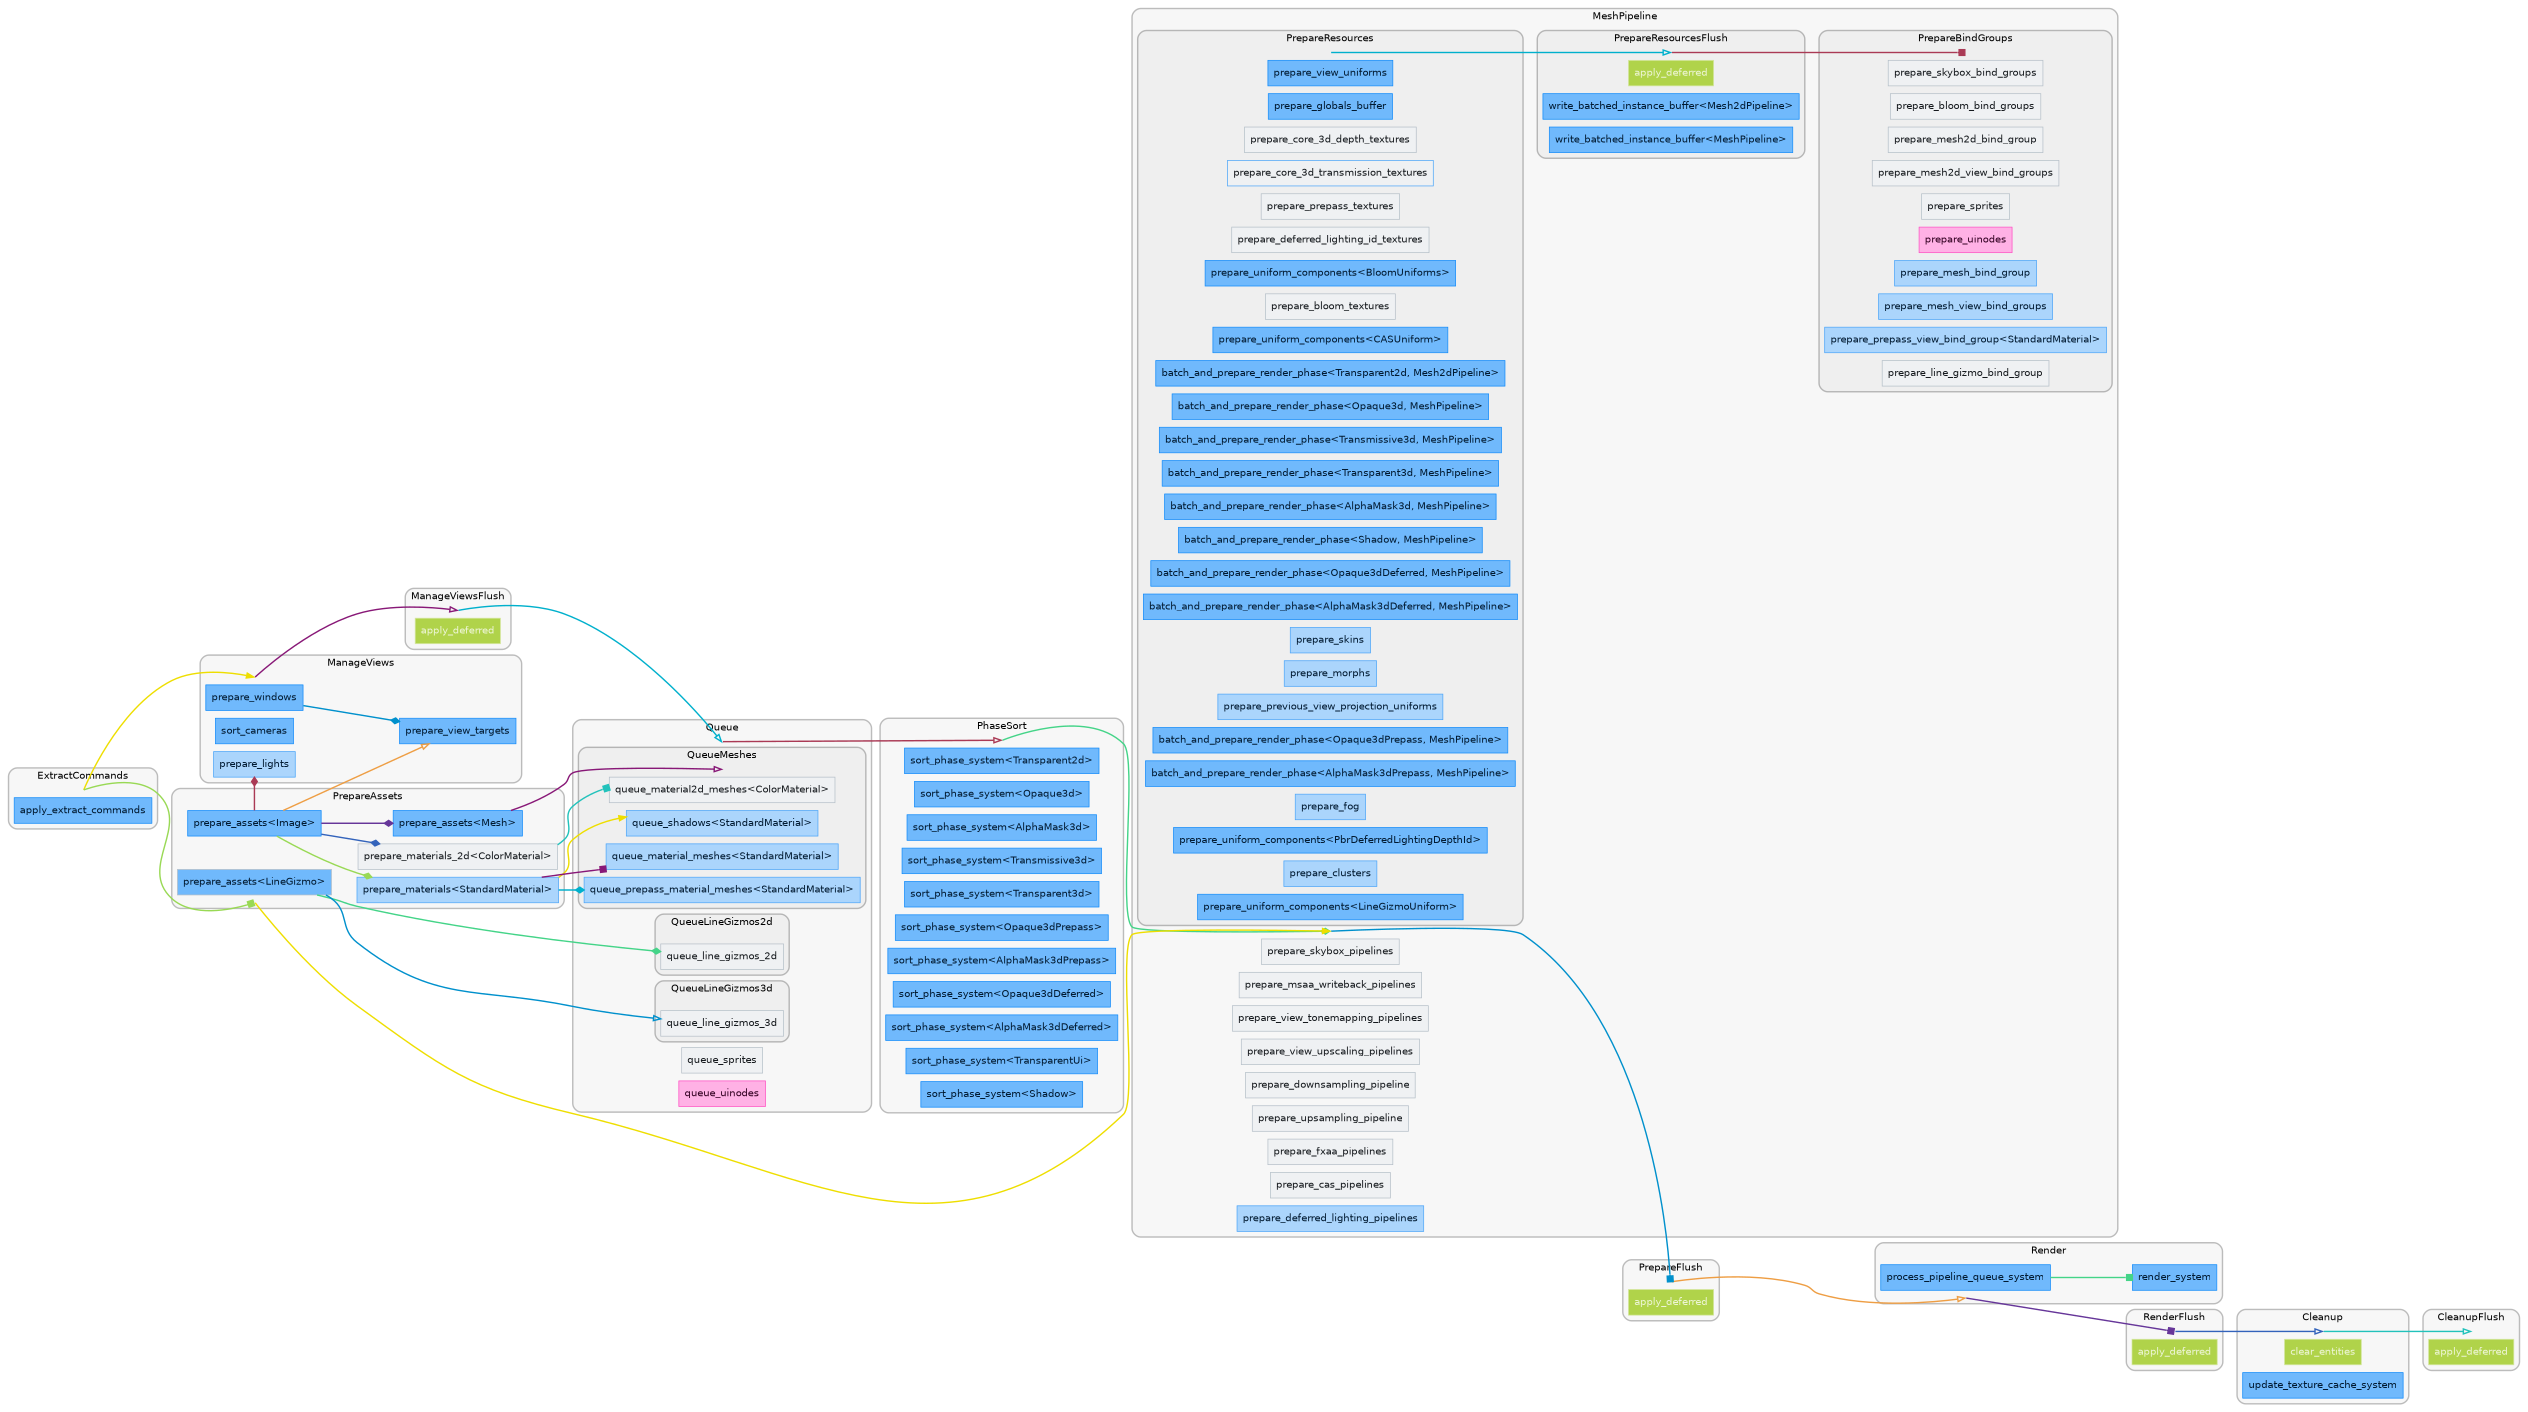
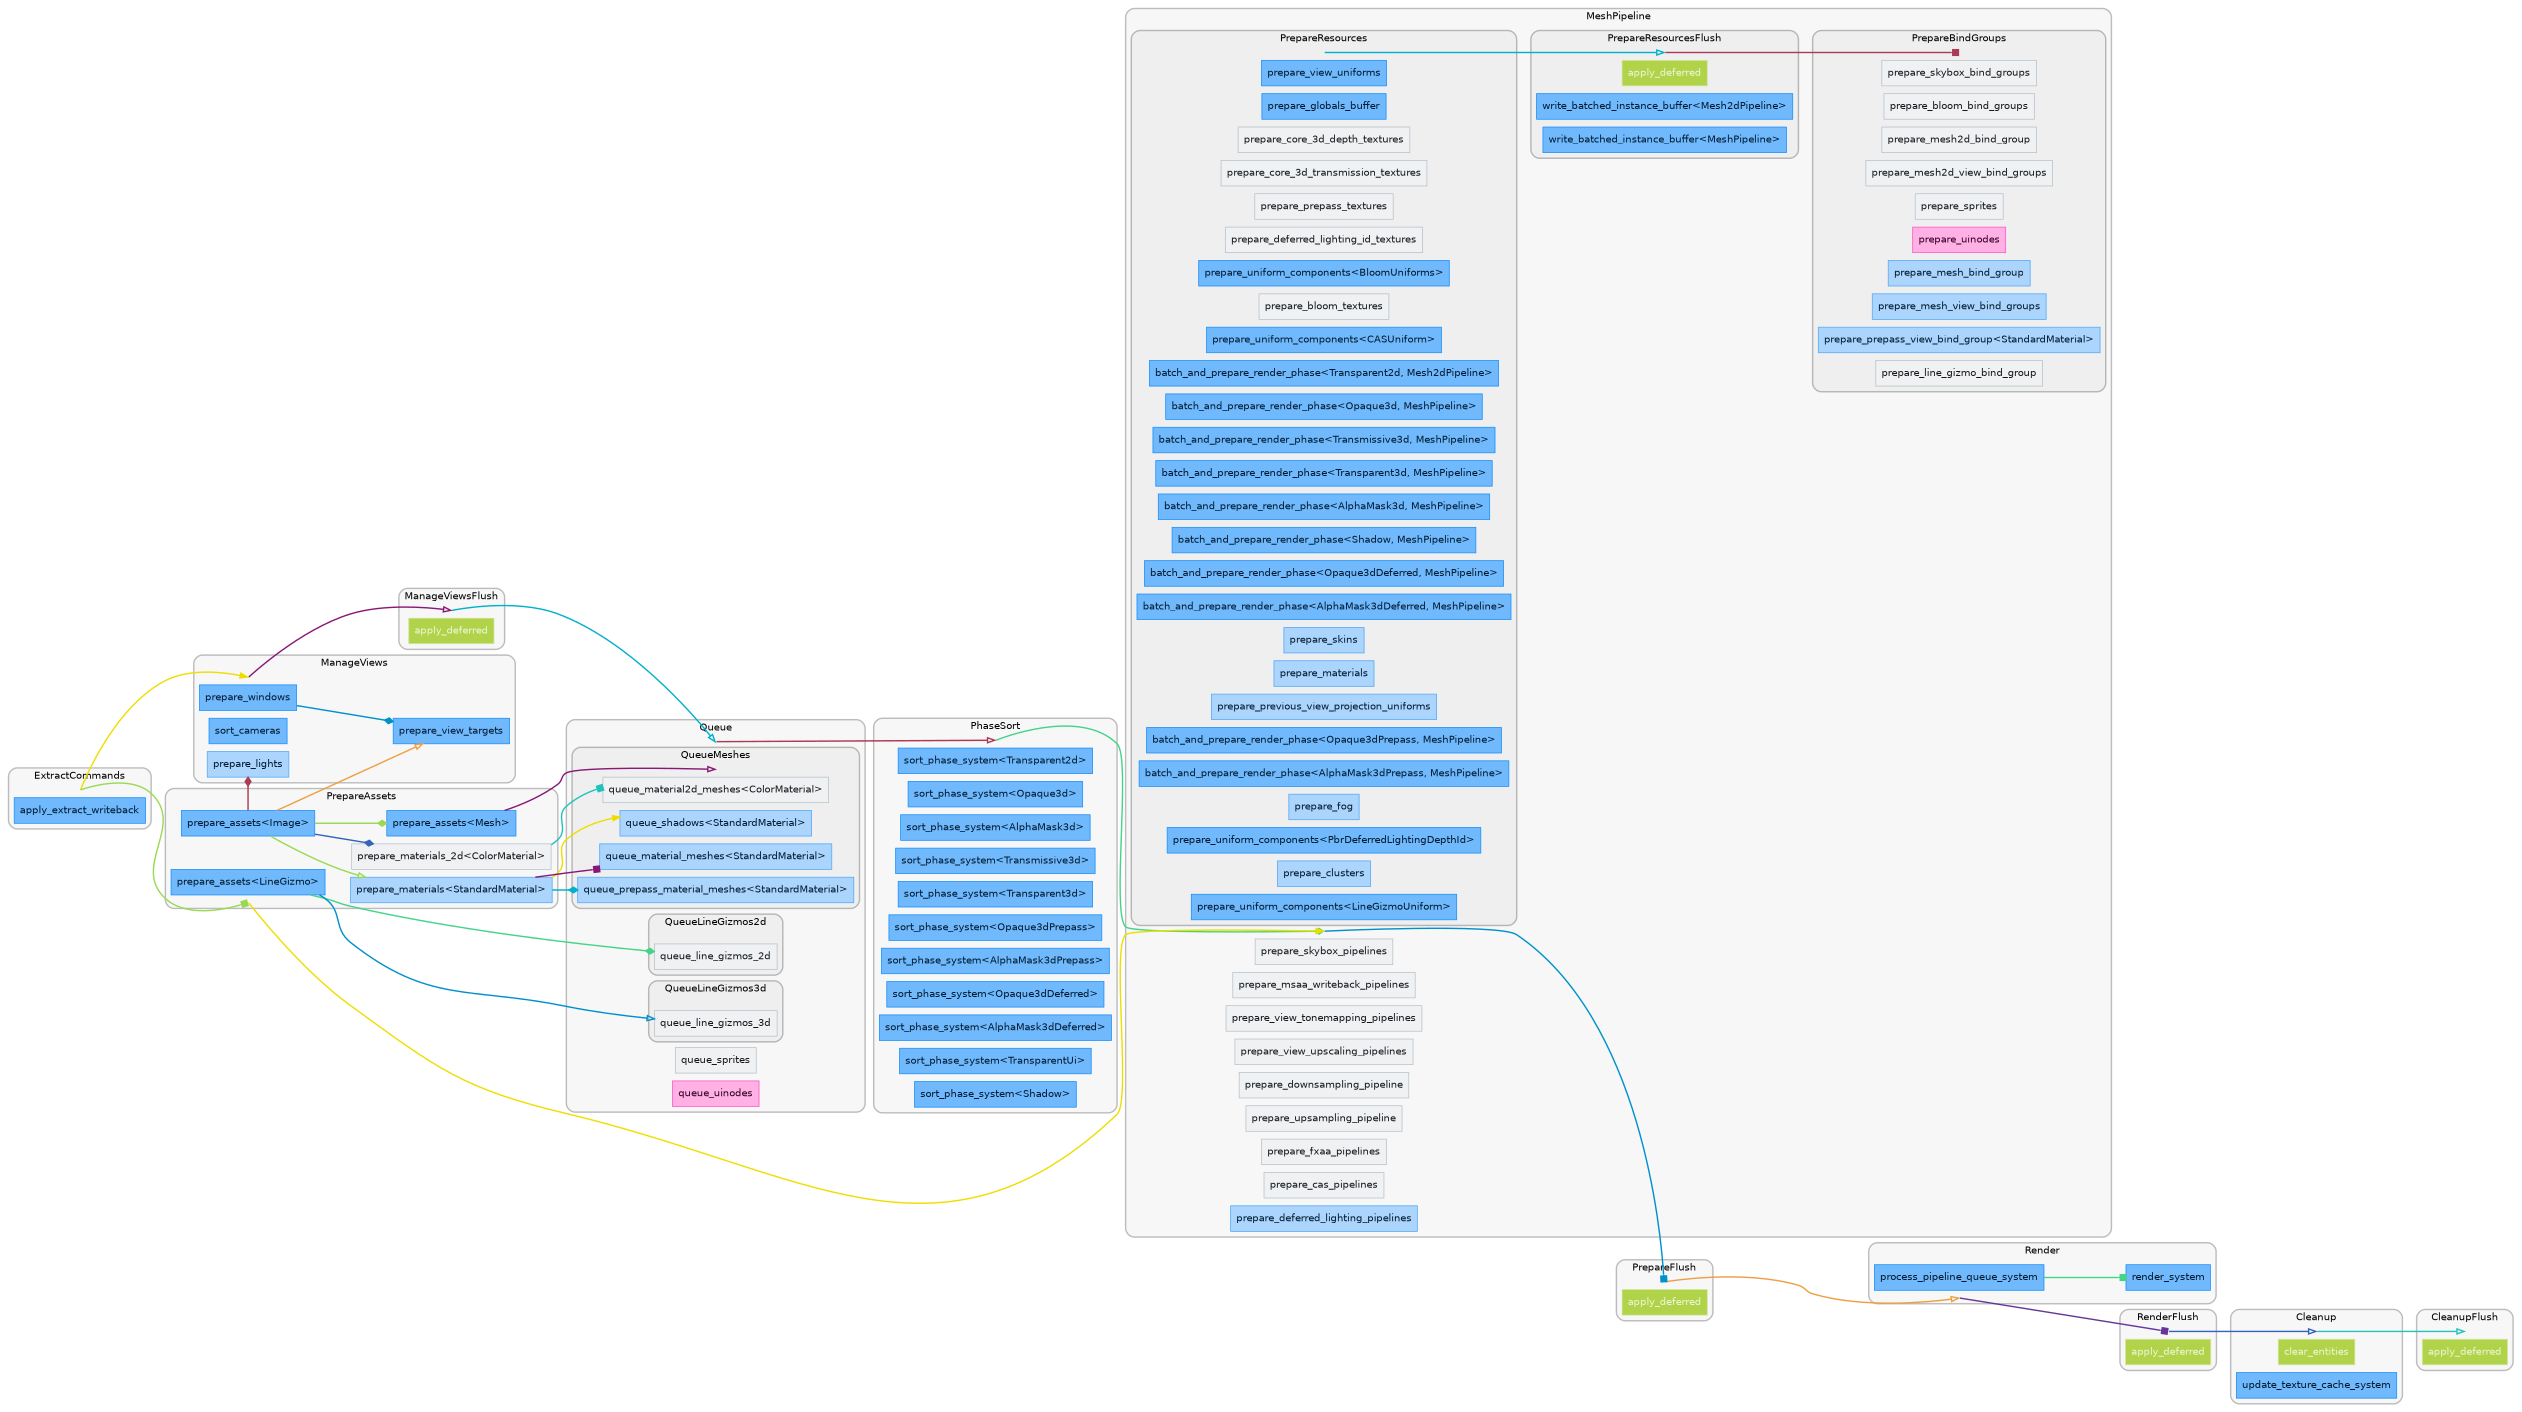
(1330, 173) -> (1324, 173)
(1330, 674) -> (1324, 674)
(83, 811) -> (80, 811)
(353, 823) -> (346, 823)
(319, 858) -> (313, 858)
(254, 882) -> (248, 882)
